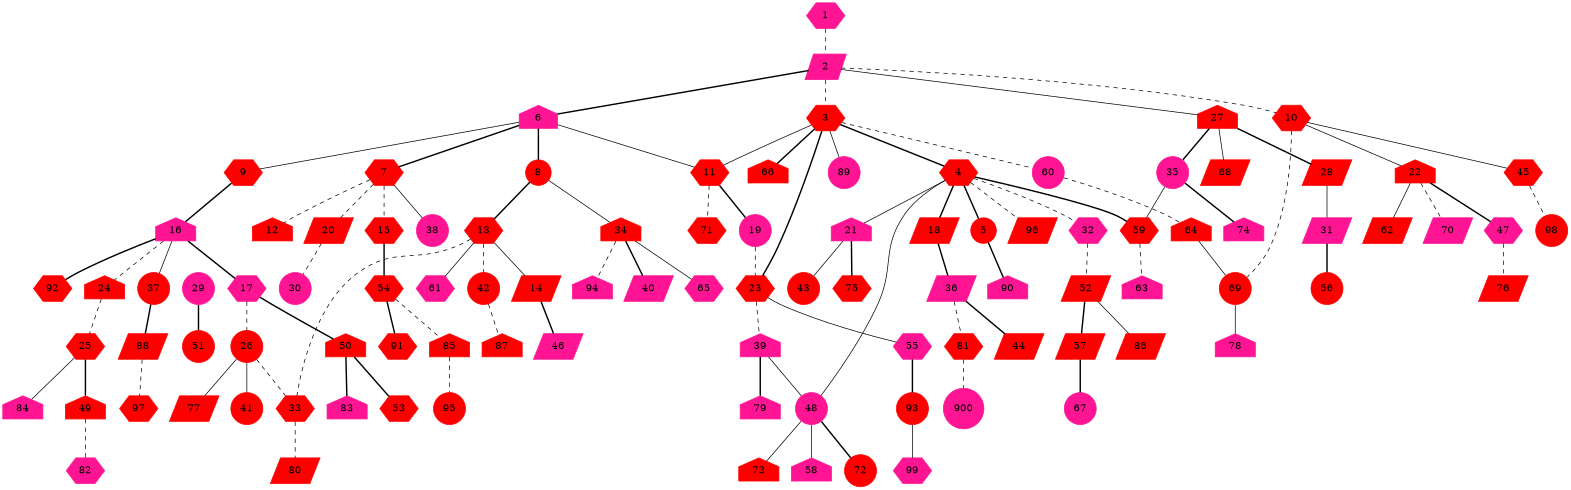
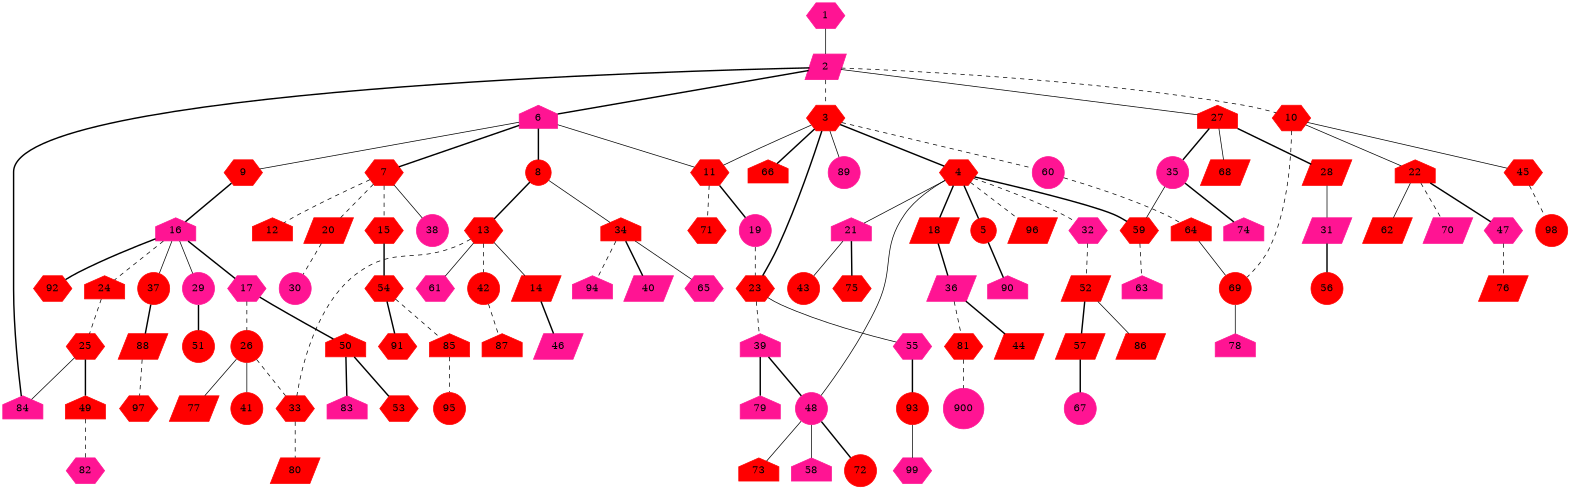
(826, 41) -> (826, 41)
none -> (292, 97)
none -> (186, 257)
(785, 376) -> (785, 376)
